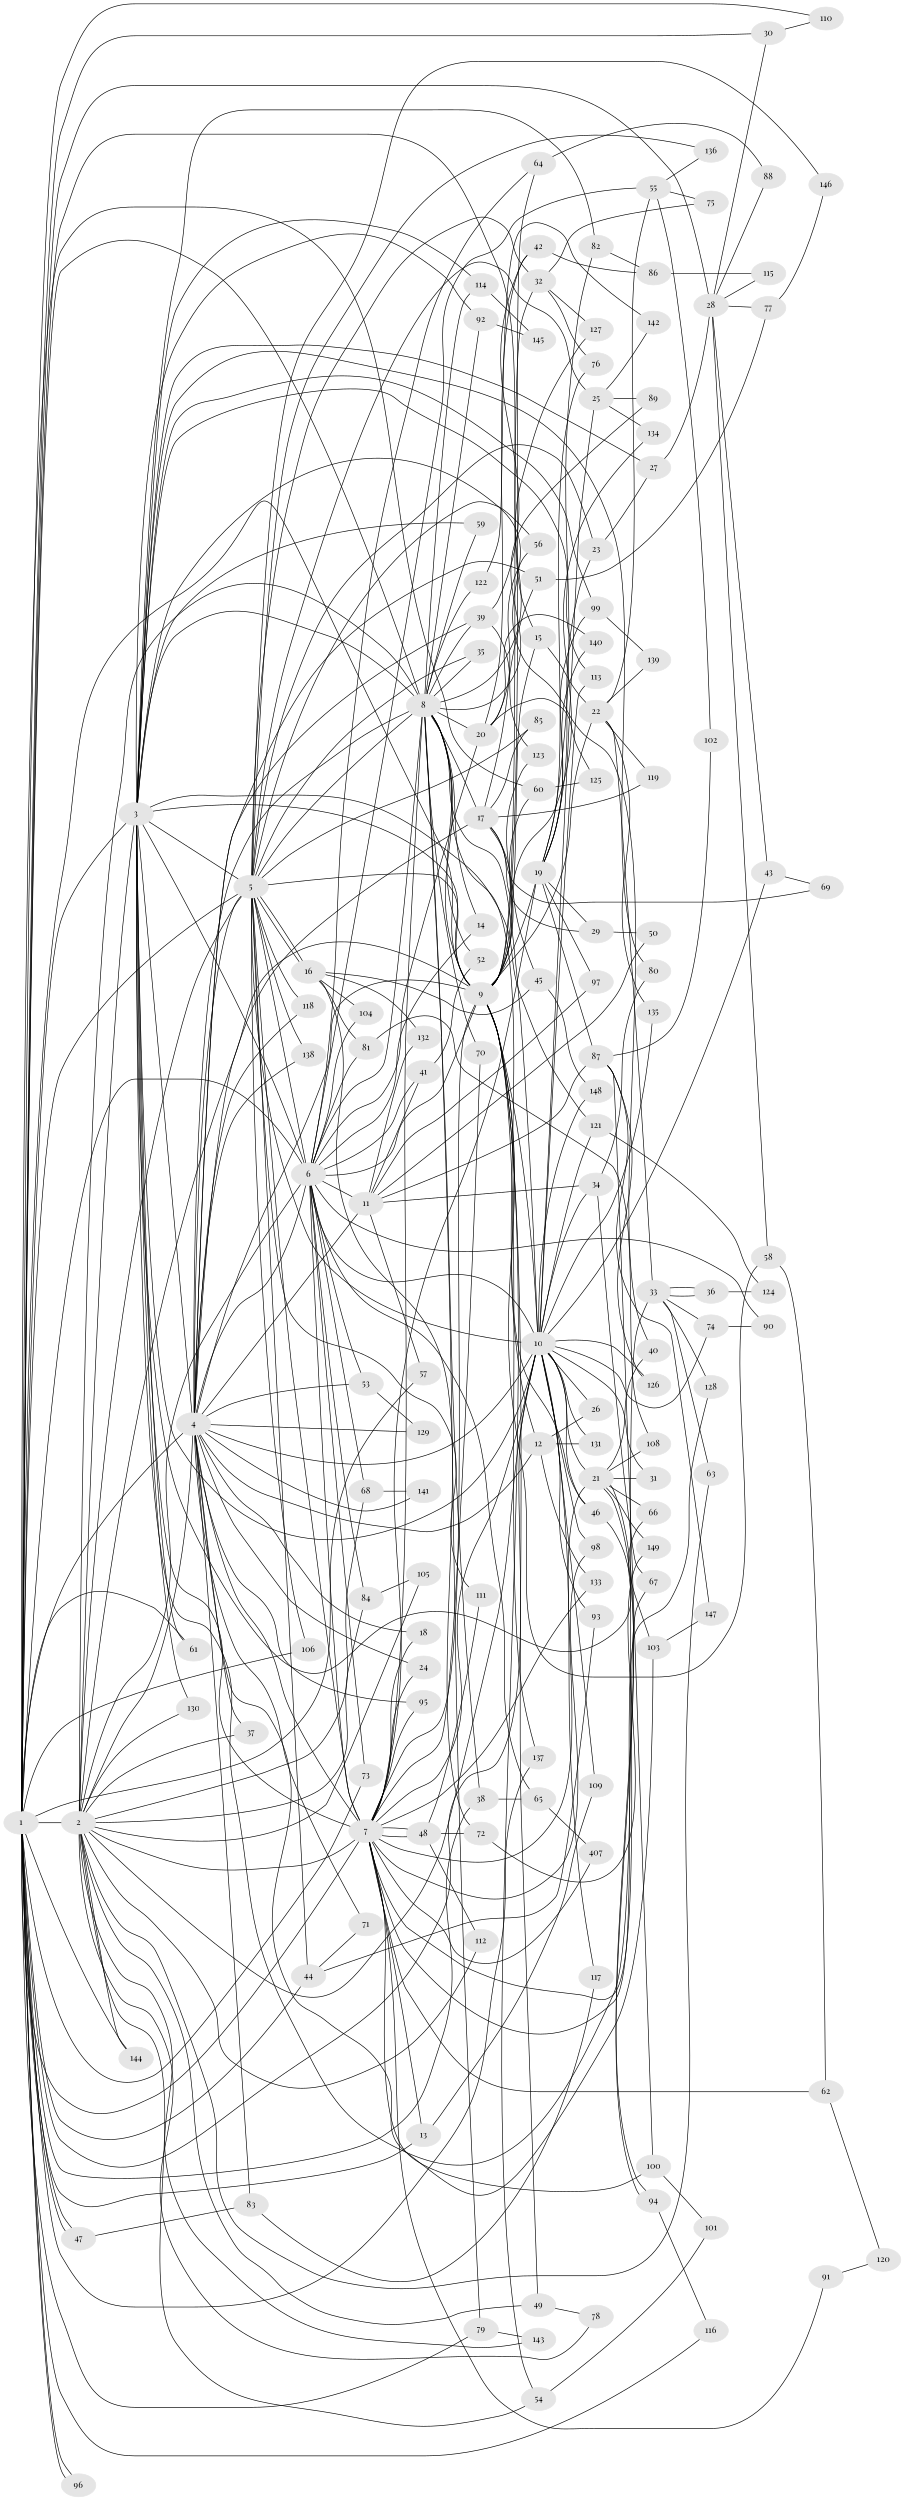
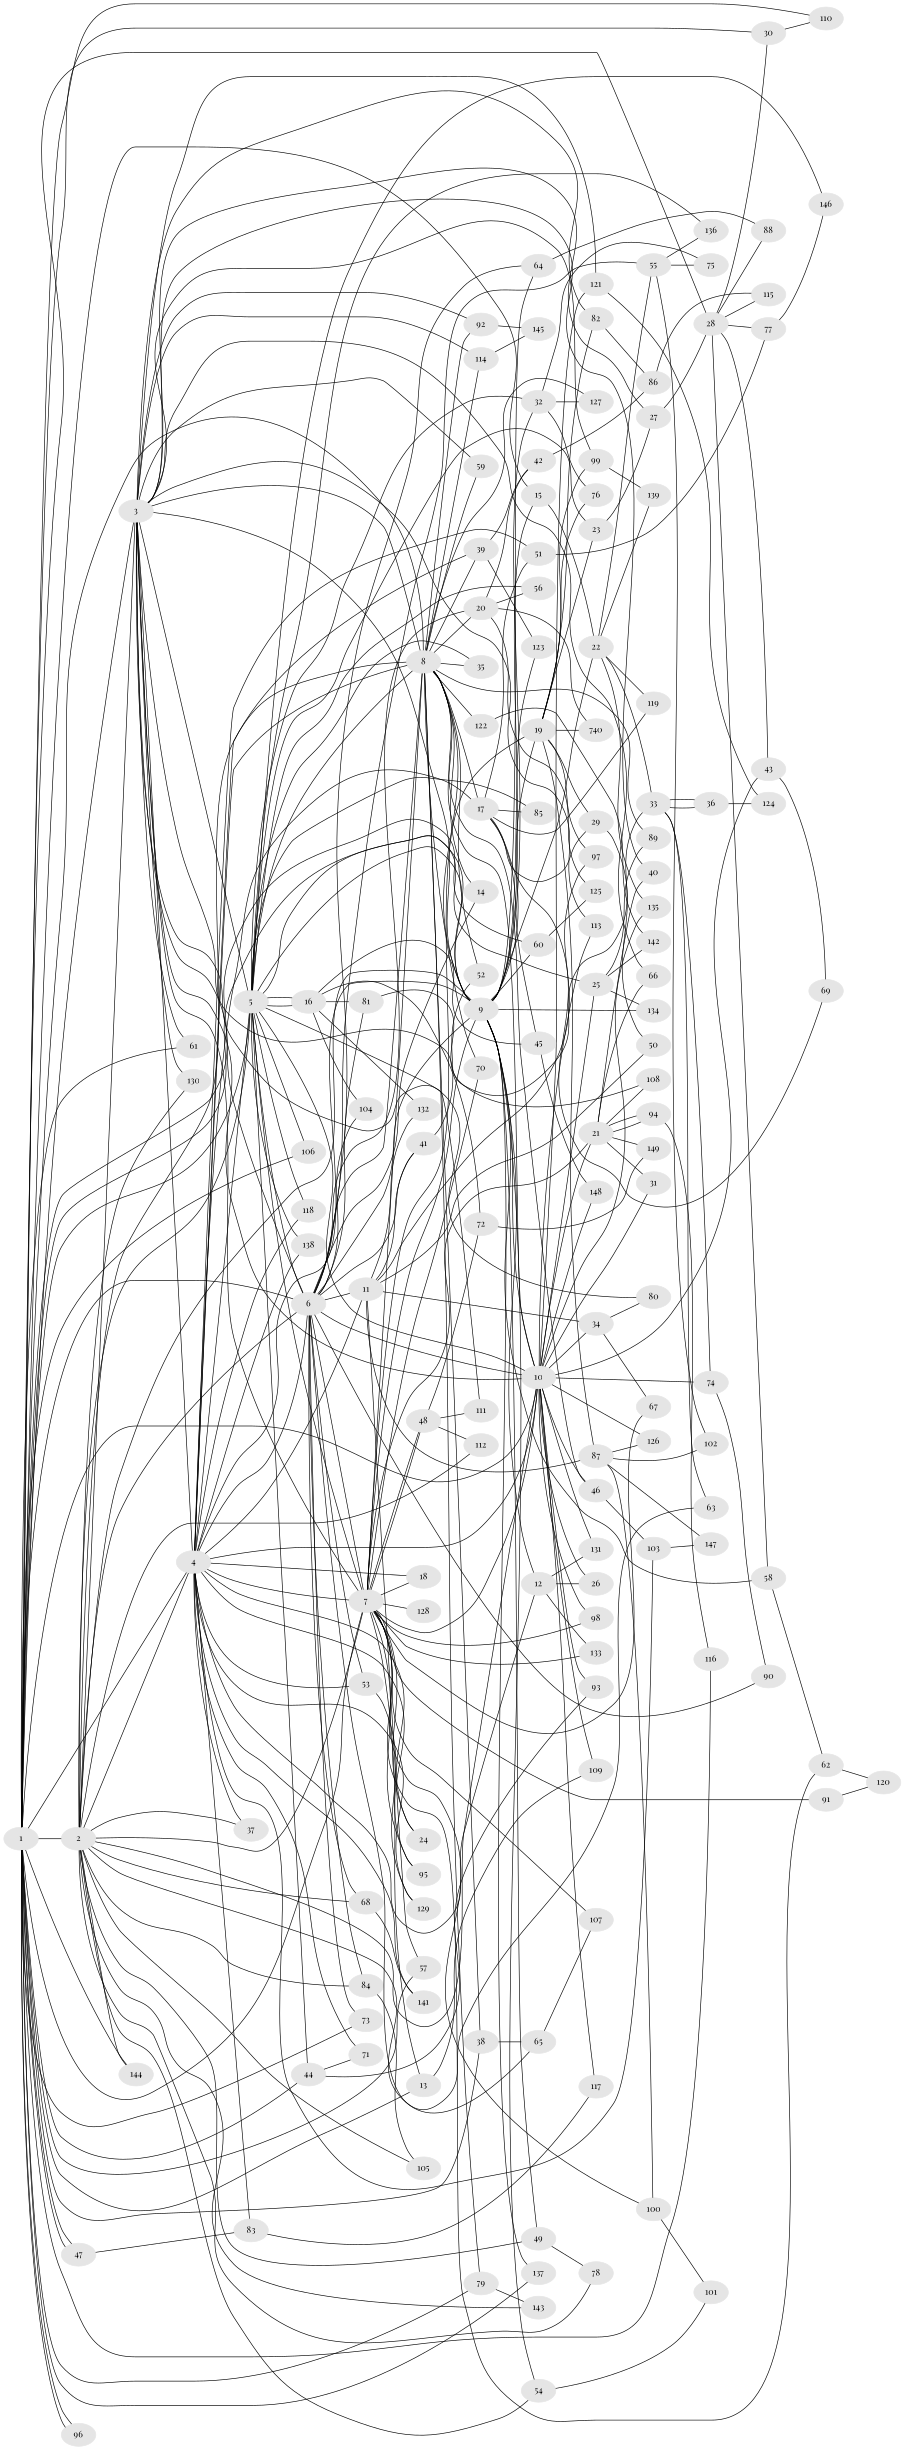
(596, 643) -> (596, 730)
(686, 1338) -> none
(596, 1853) -> (596, 1920)
